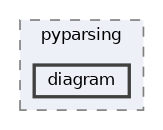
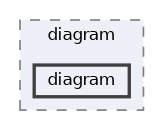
(82, 36) -> (82, 36)
